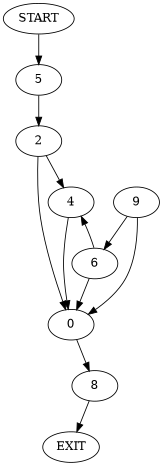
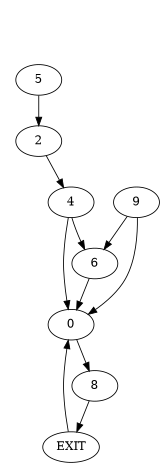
(39, 19) -> none
(43, 230) -> (64, 390)
(90, 236) -> (76, 230)
